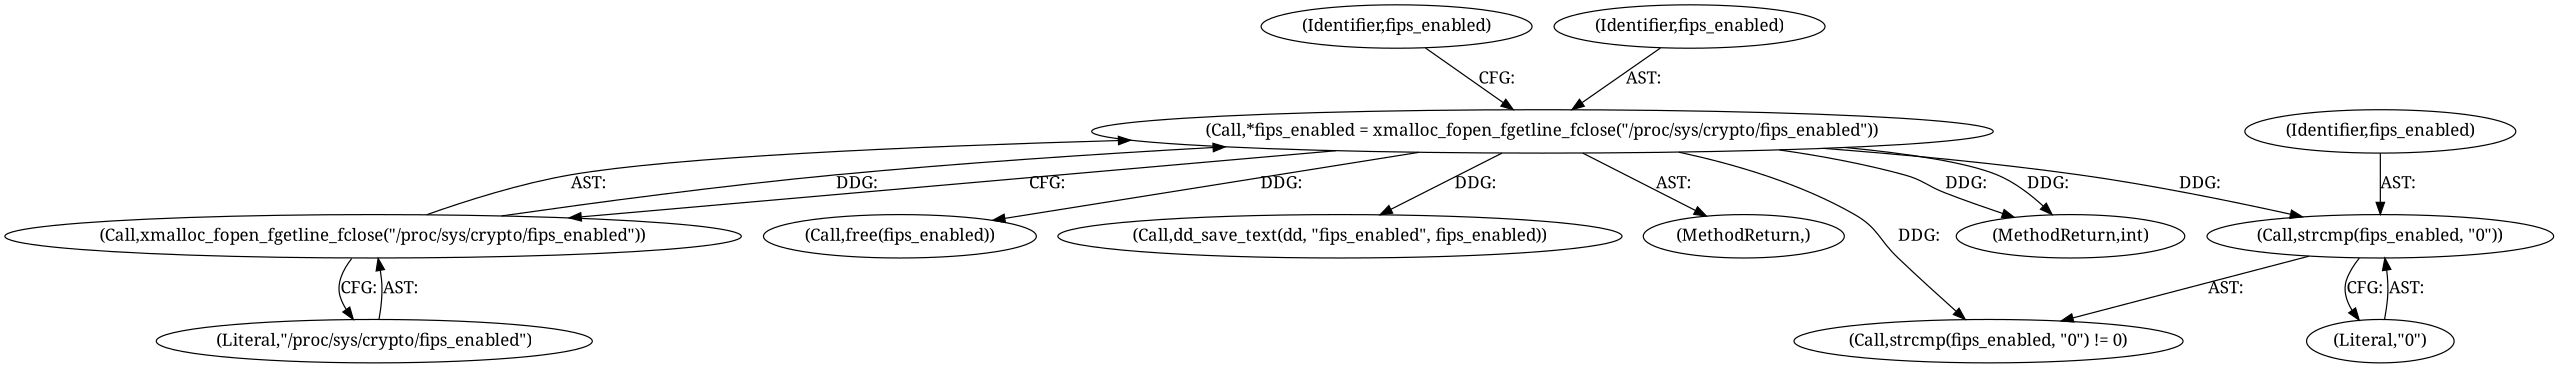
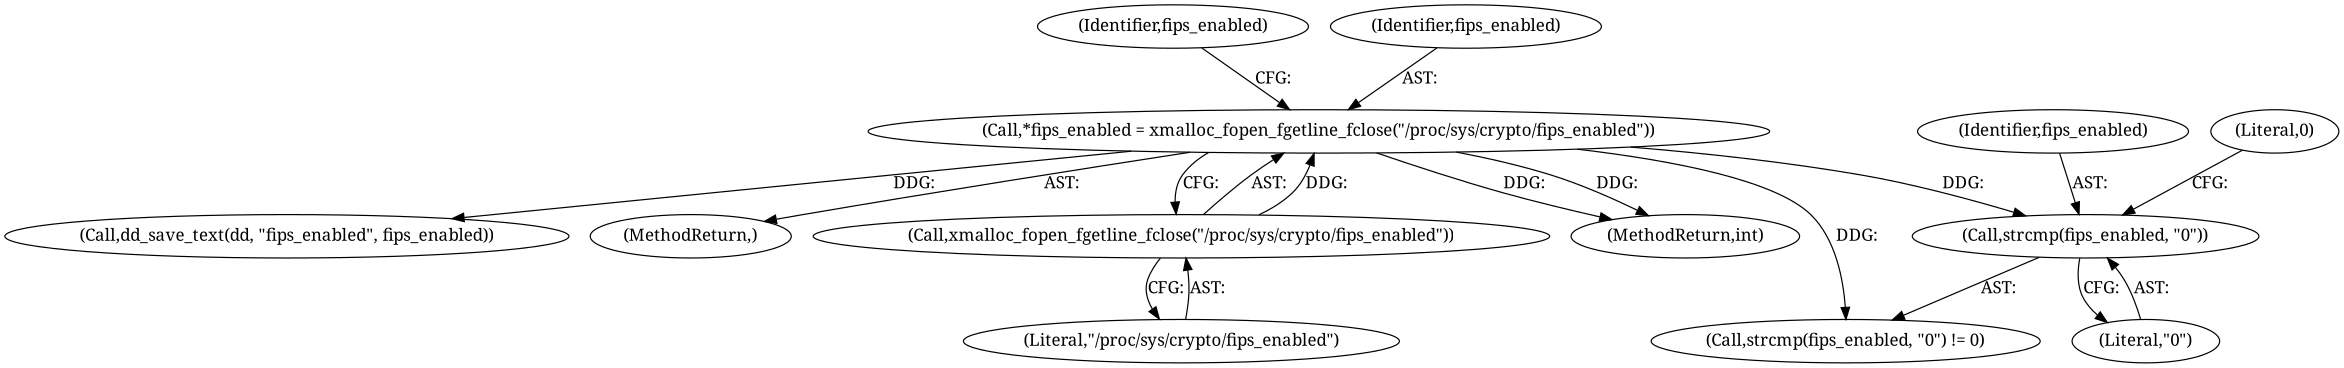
none -> (2275, 131)
(900, 236) -> none
